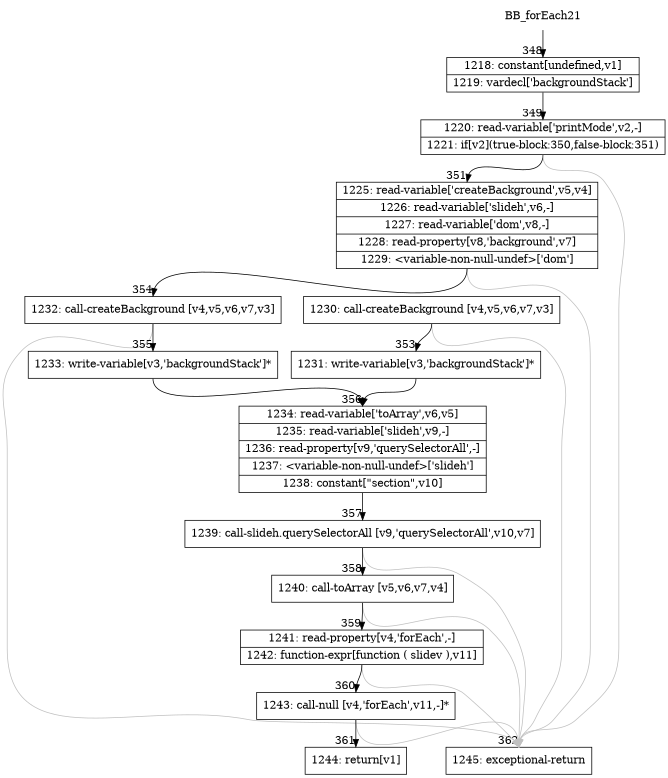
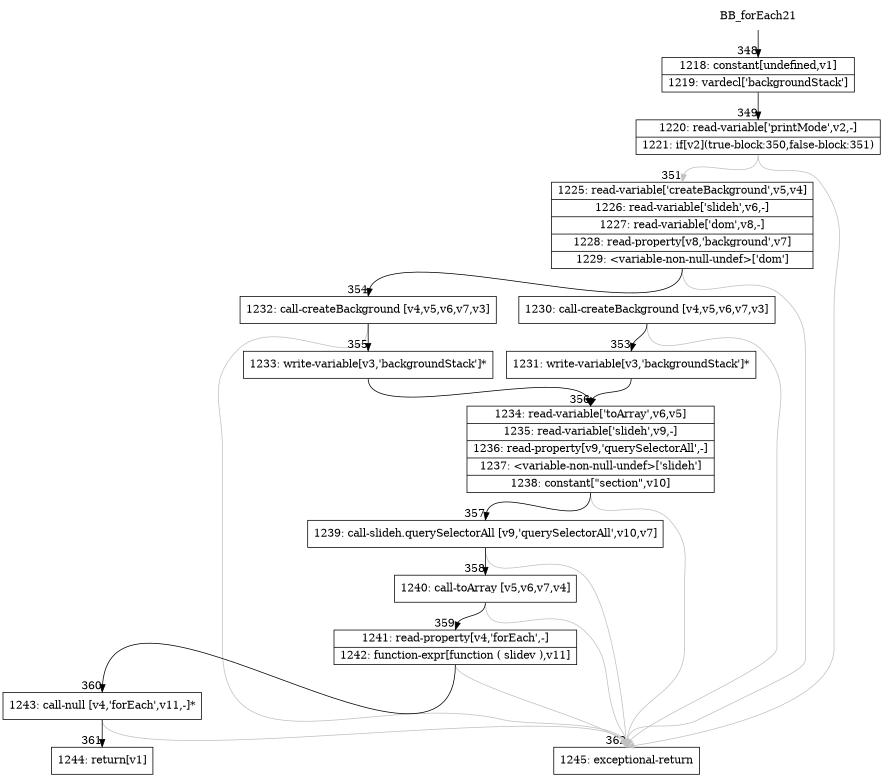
(509, 169) -> (724, 169)
none -> (685, 591)
